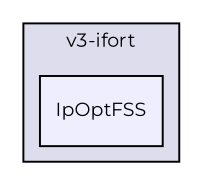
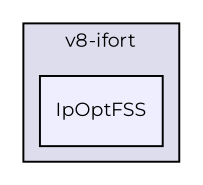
(101, 42) -> (101, 42)
